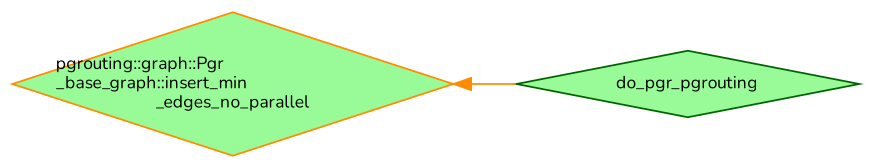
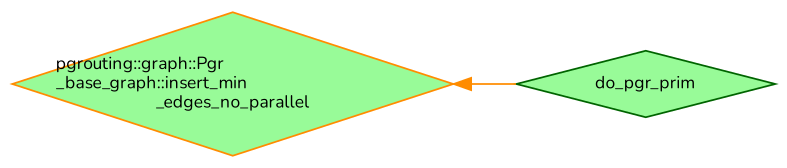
(688, 84) -> (646, 84)
